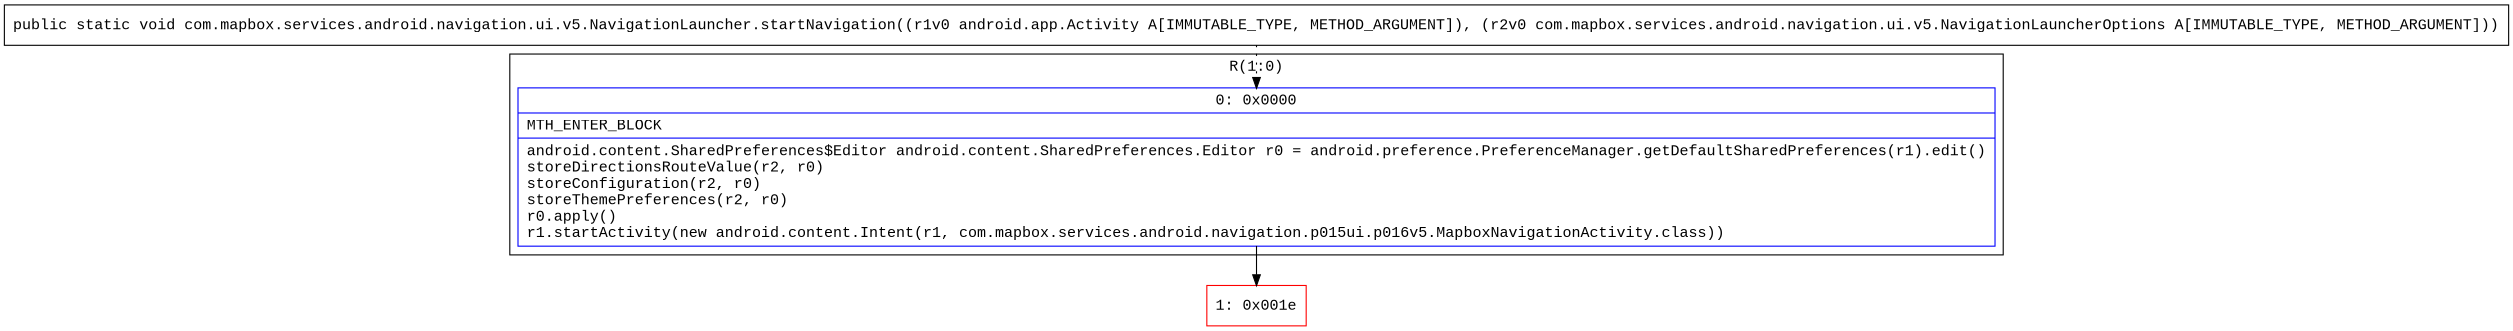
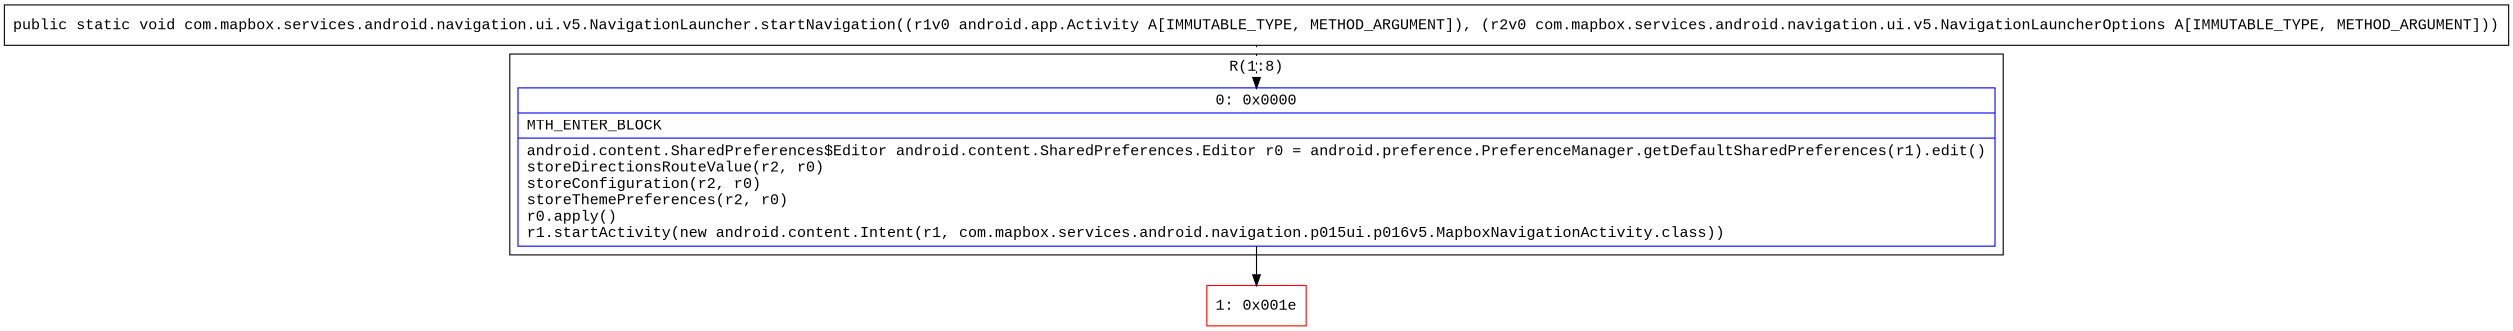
(1257, 67) -> (1257, 67)
